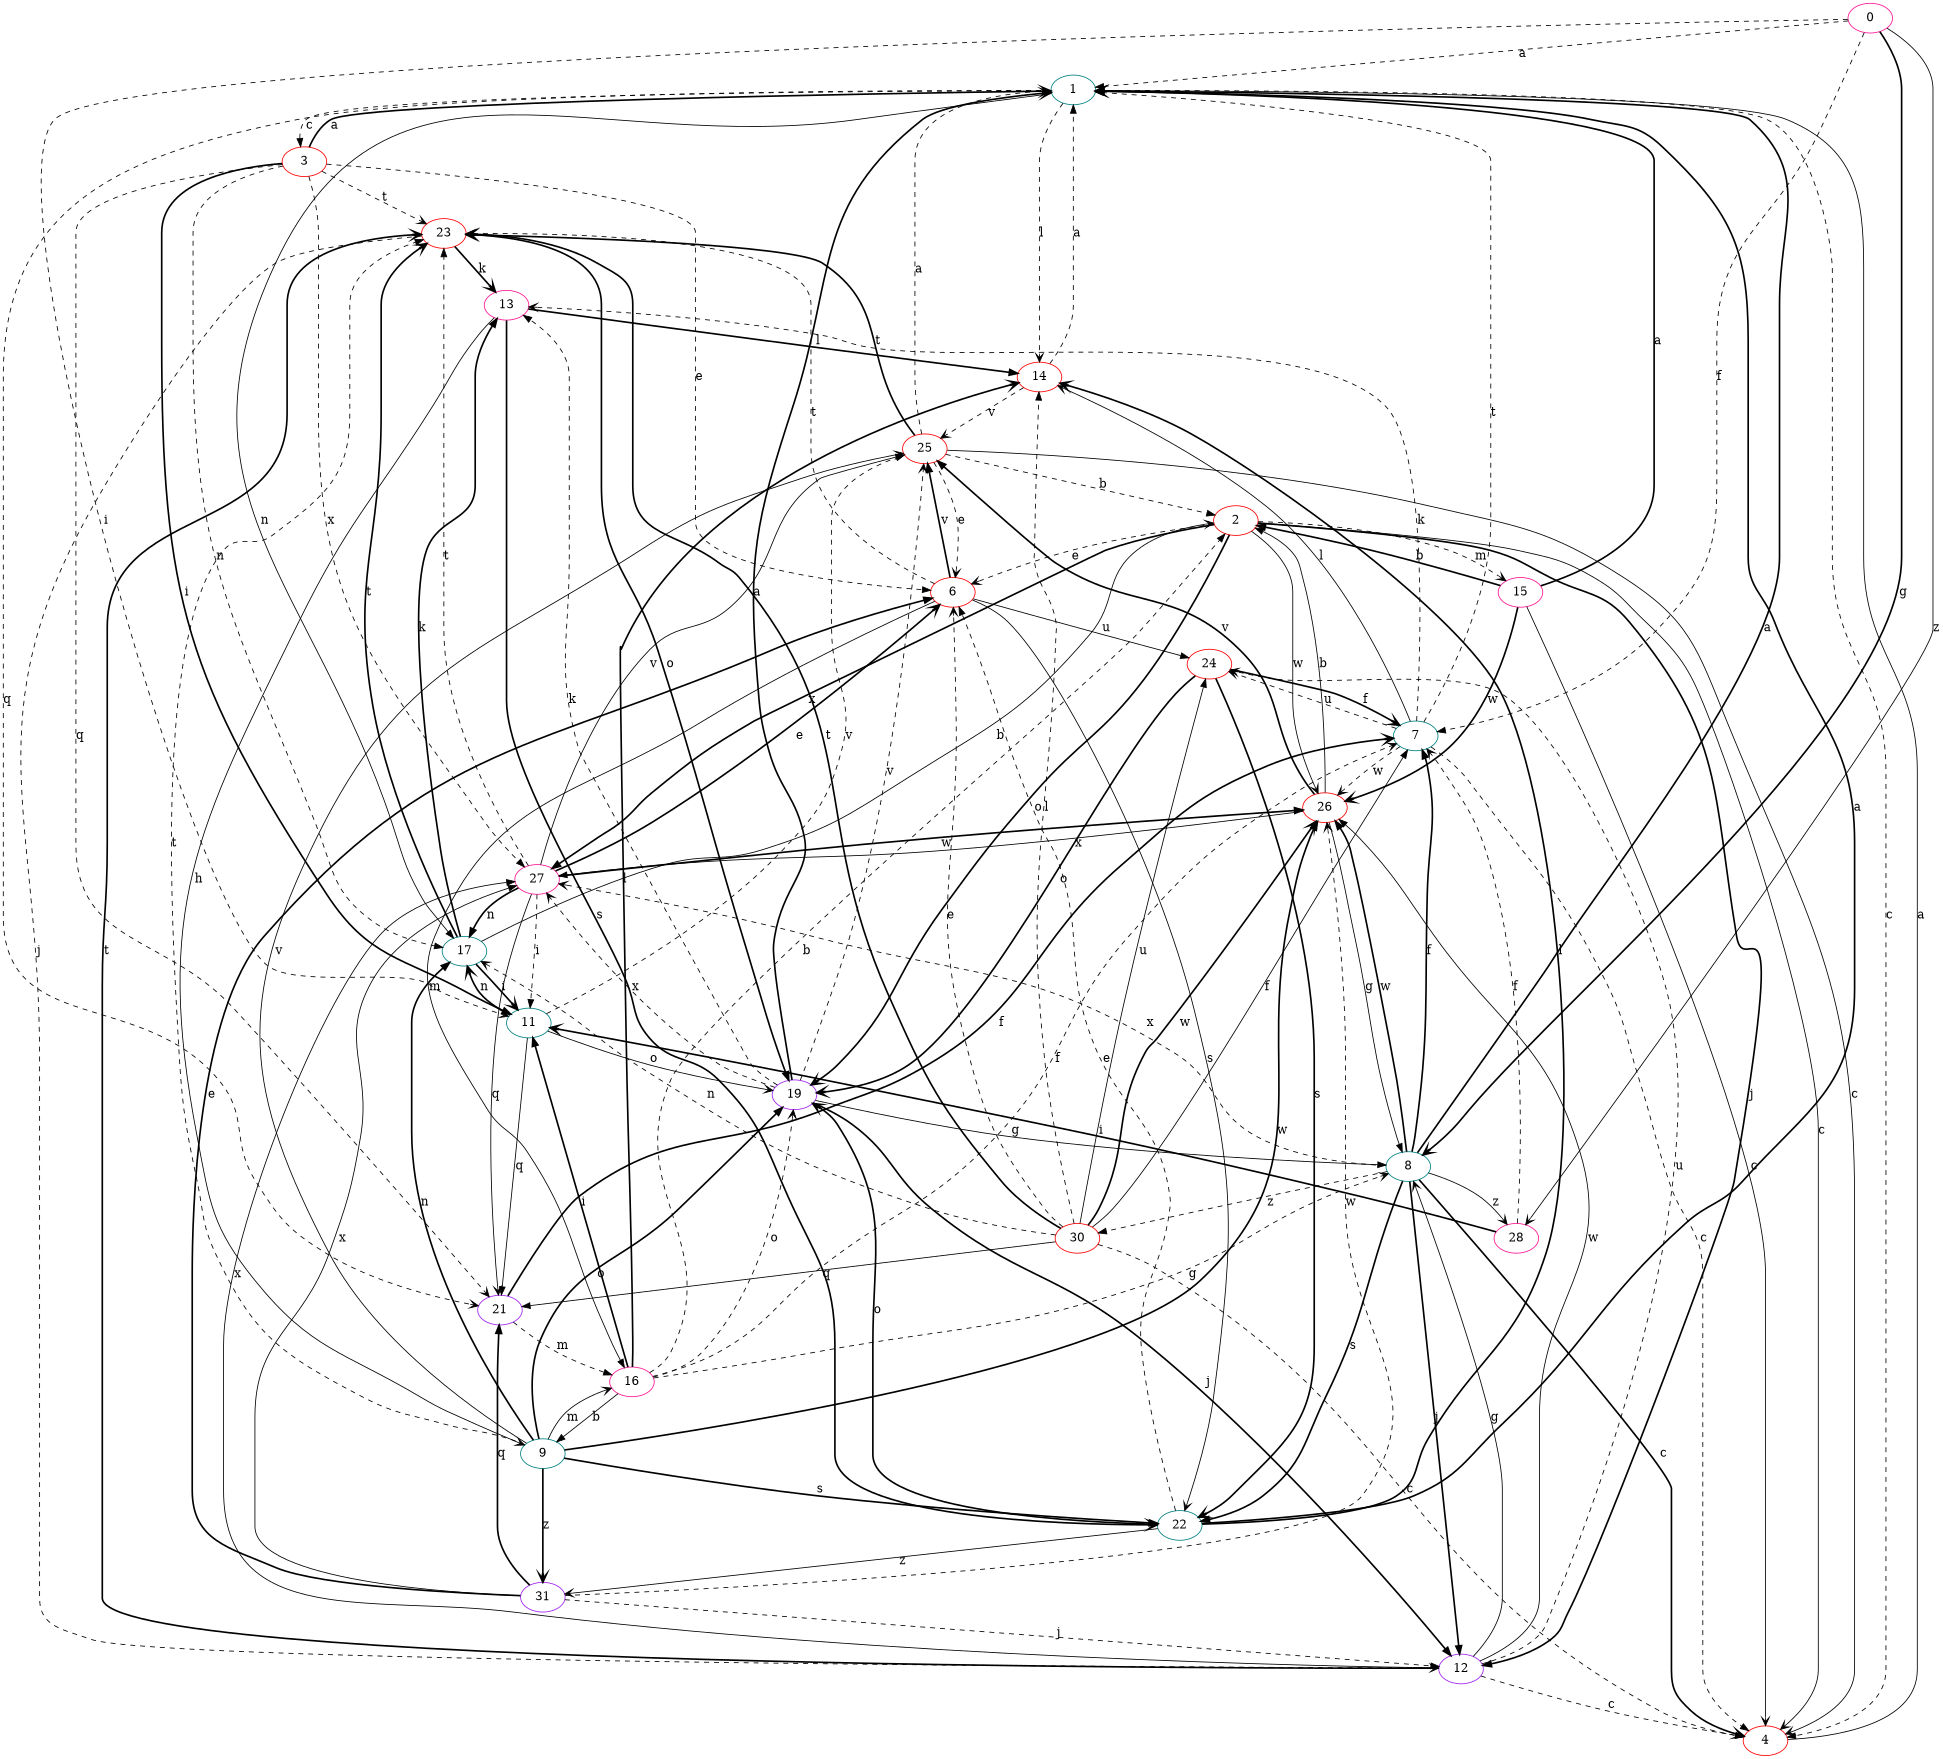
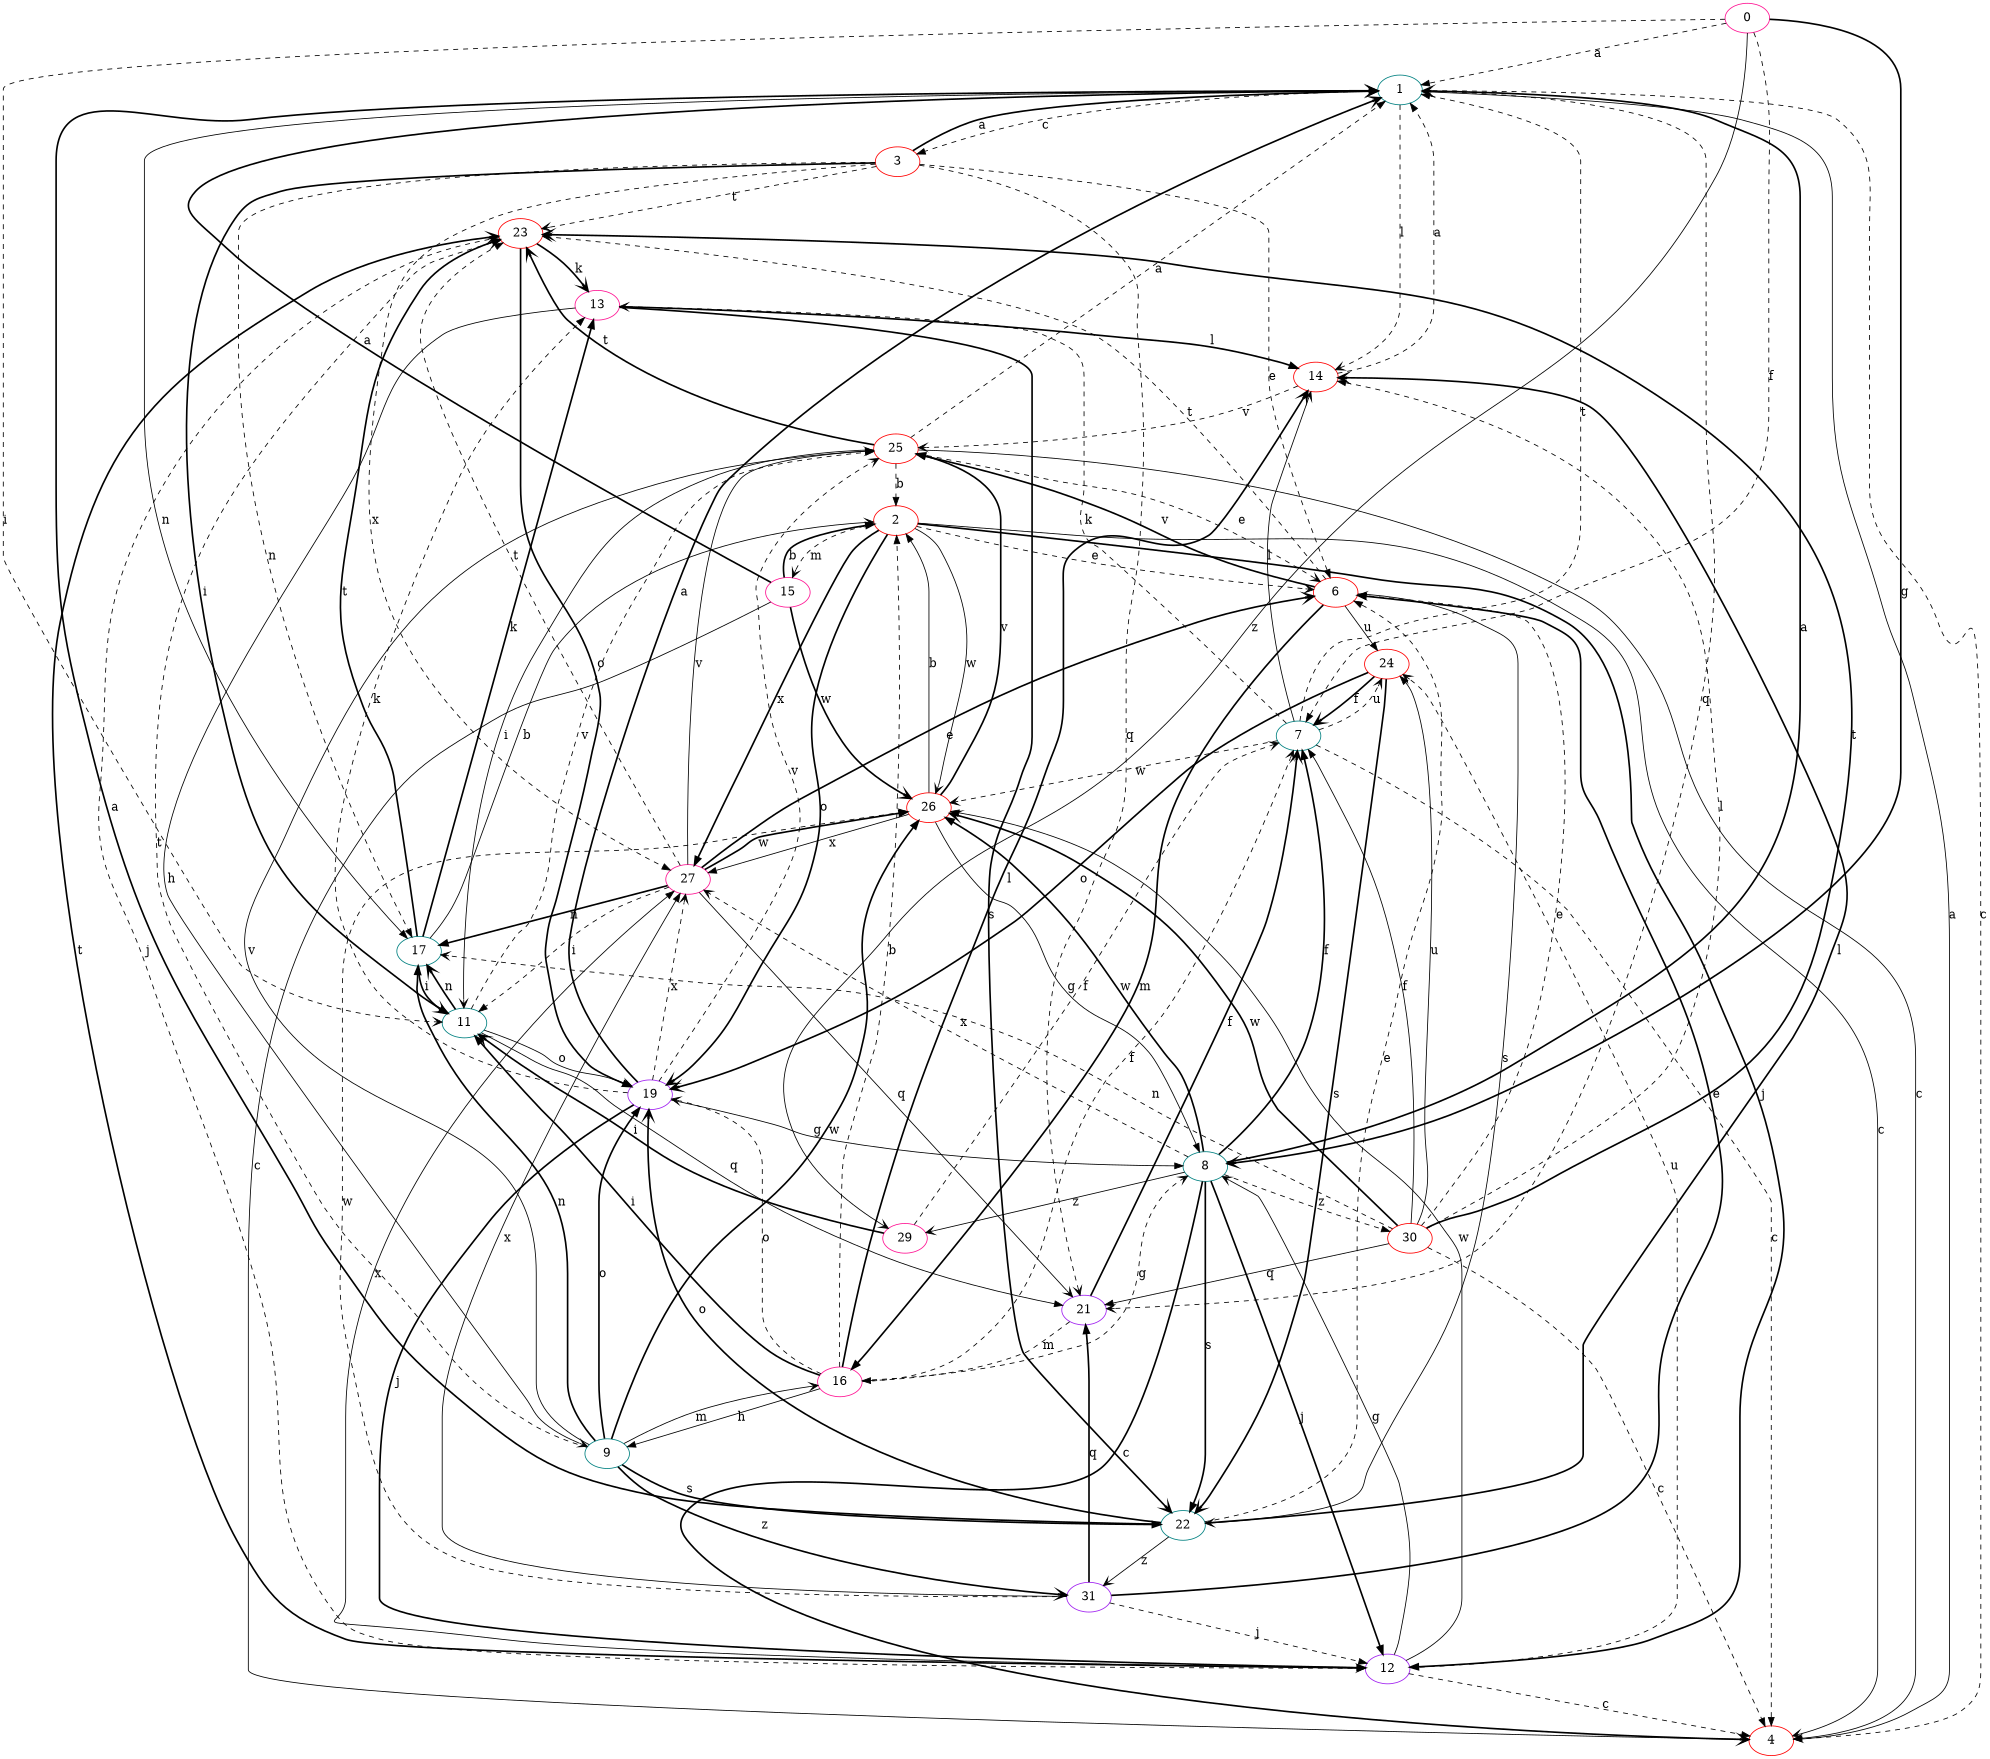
none -> (541, 642)
(468, 875) -> (1139, 981)
(1516, 1238) -> (905, 1238)
(596, 1418) -> (742, 1418)
